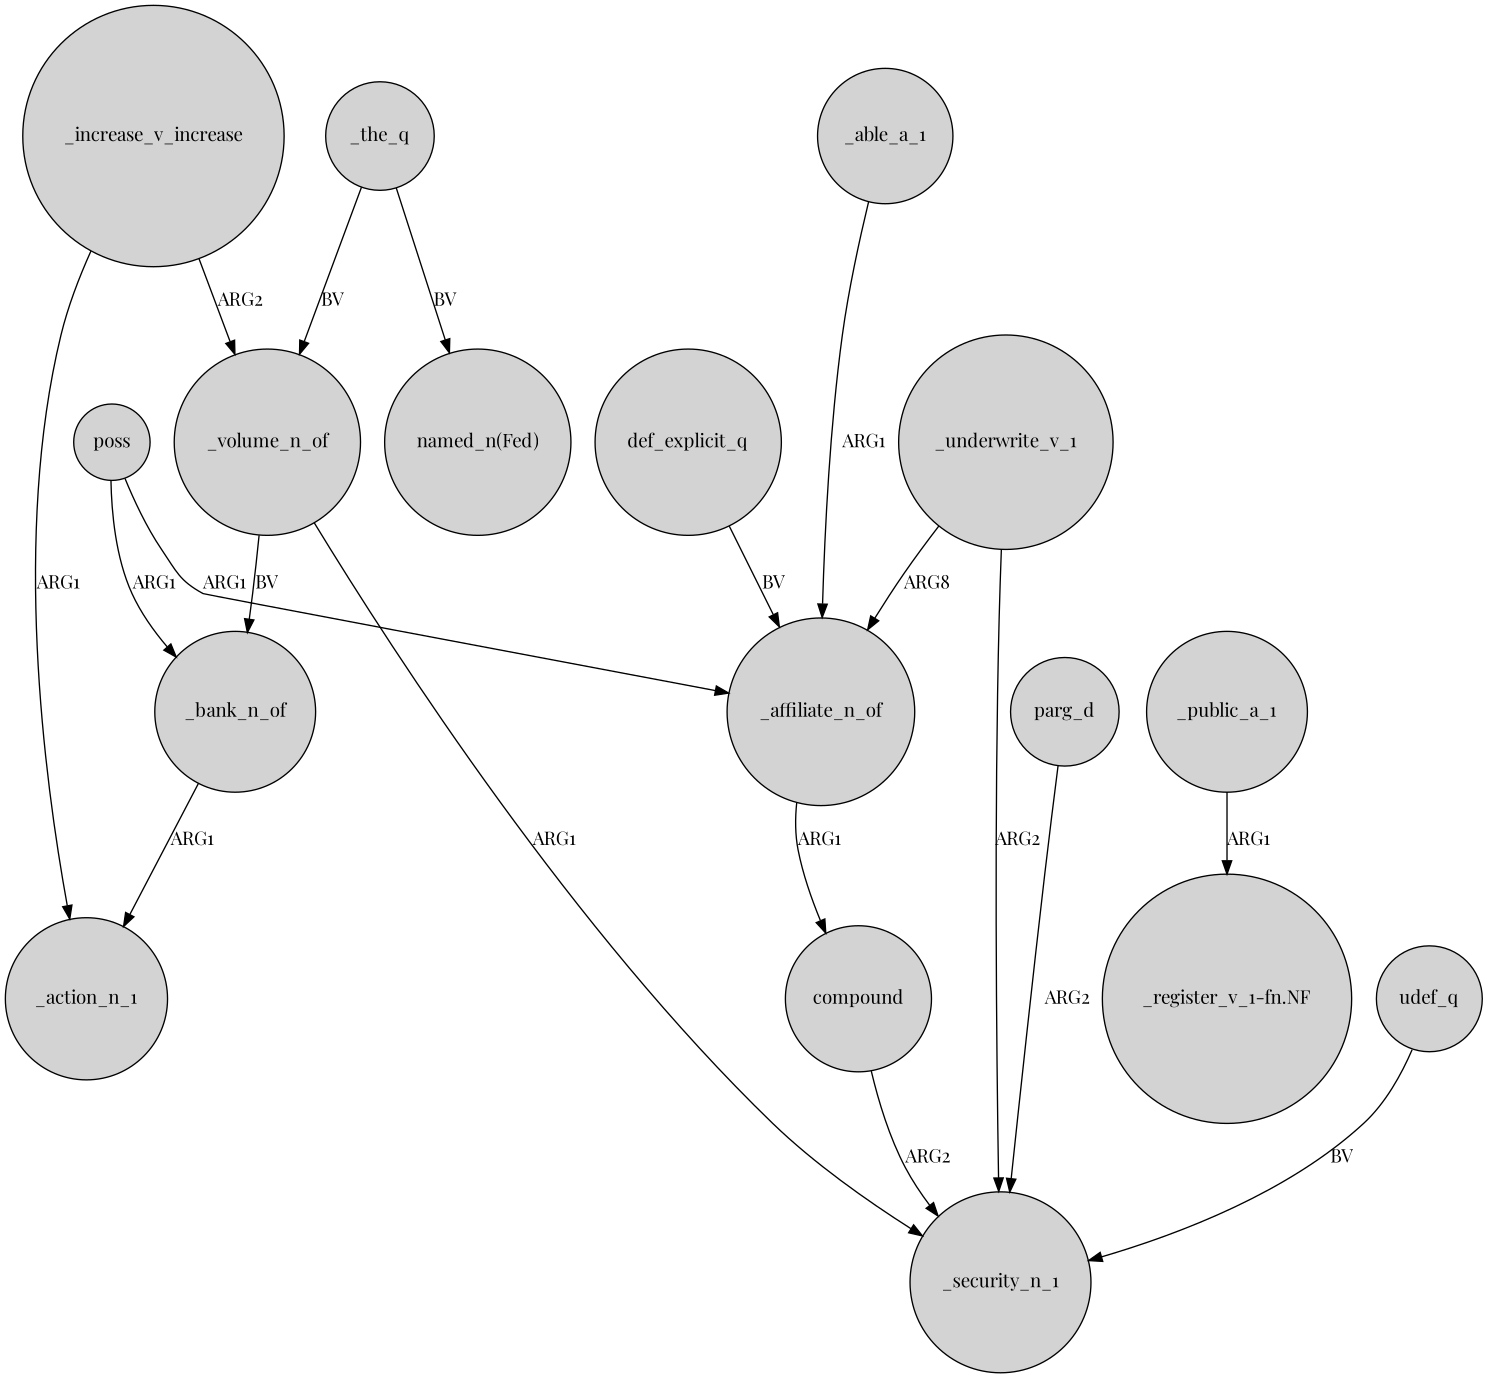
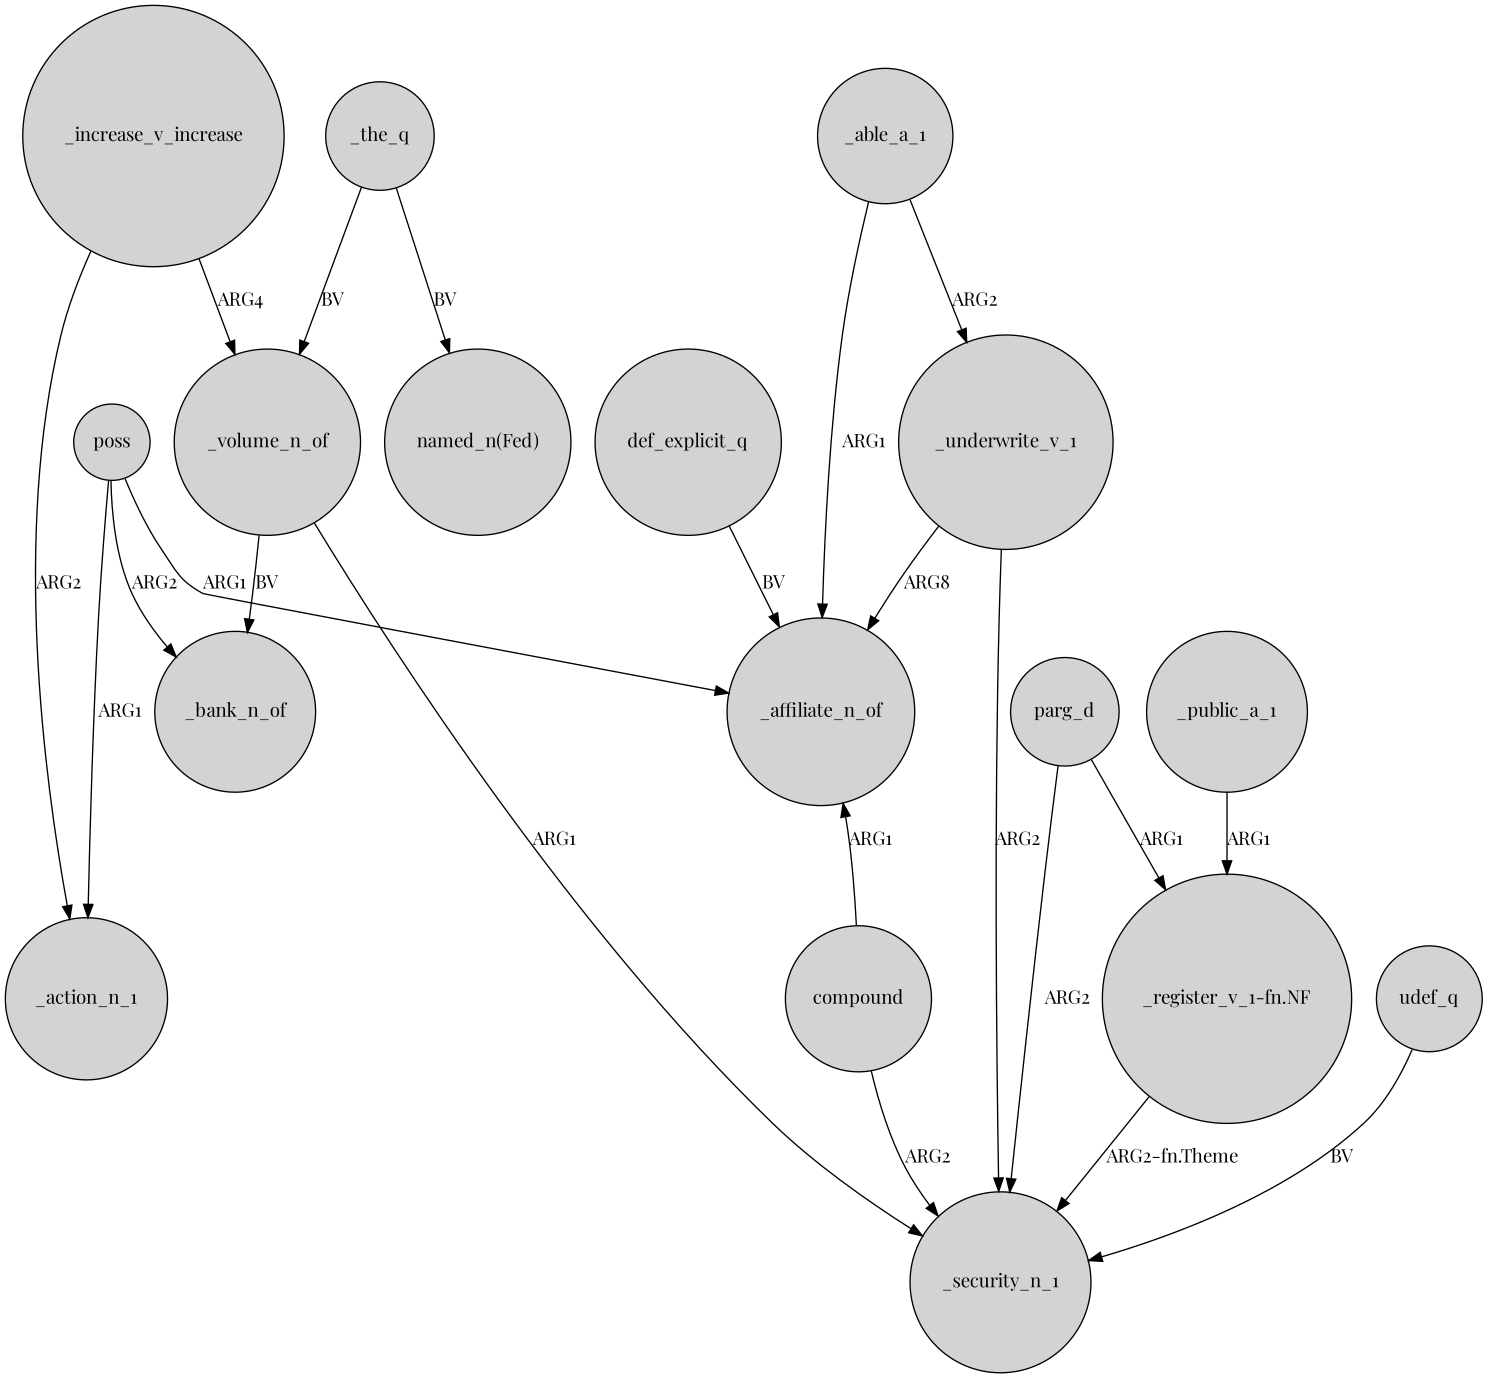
none -> (936, 264)
(241, 301) -> (241, 301)
(59, 583) -> (59, 583)
(155, 583) -> (155, 583)
none -> (1125, 819)
(164, 849) -> (95, 692)
(801, 863) -> (853, 871)
none -> (1108, 1148)
